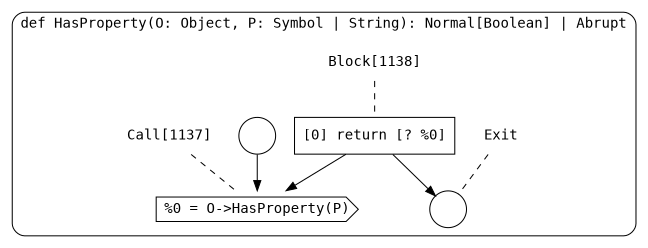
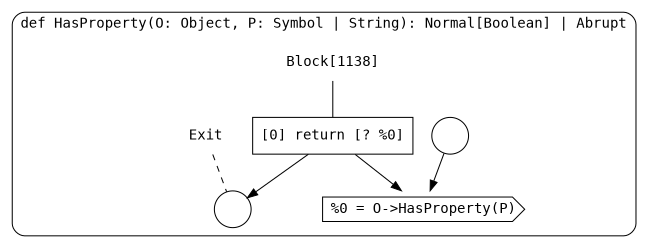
(375, 99) -> (333, 99)
(169, 136) -> none
